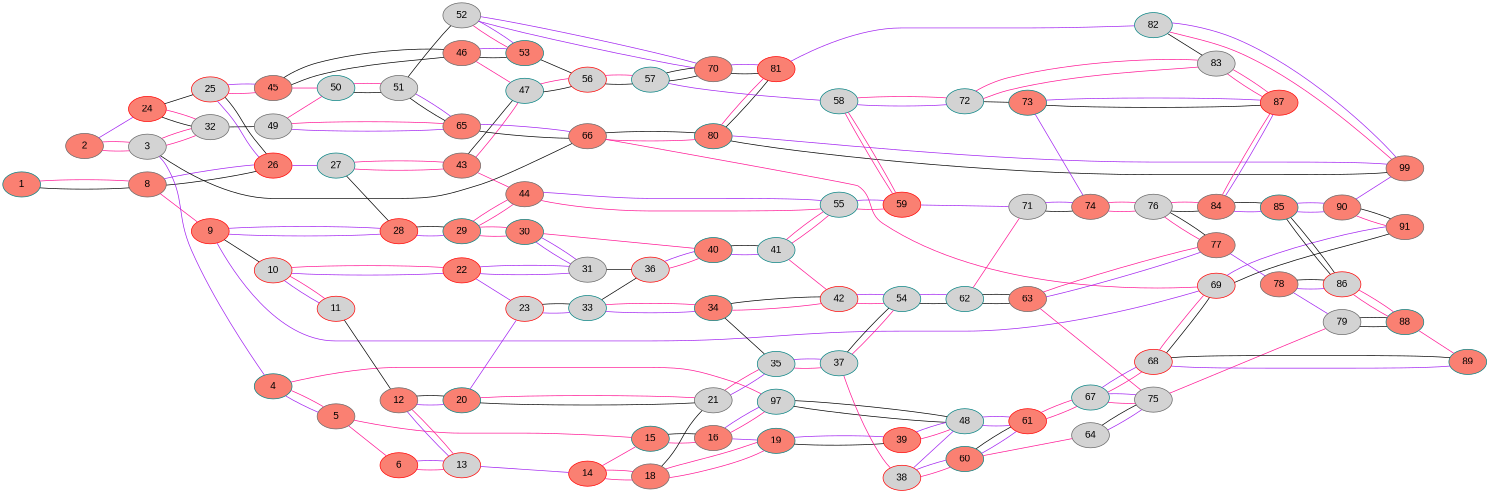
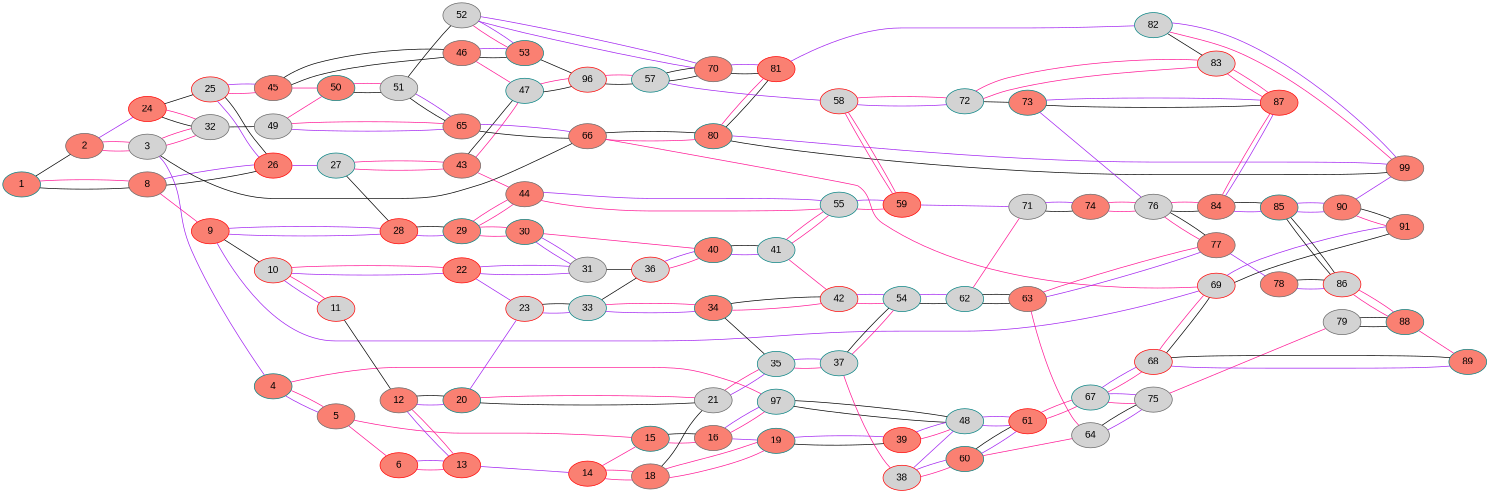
(1216, 64) -> (1216, 64)
(588, 80) -> (588, 80)
(336, 88) -> (336, 88)
(839, 101) -> (839, 101)
(1059, 155) -> (1090, 155)
none -> (53, 165)
(1311, 303) -> none
(1091, 349) -> (1050, 371)
(462, 465) -> (462, 465)
